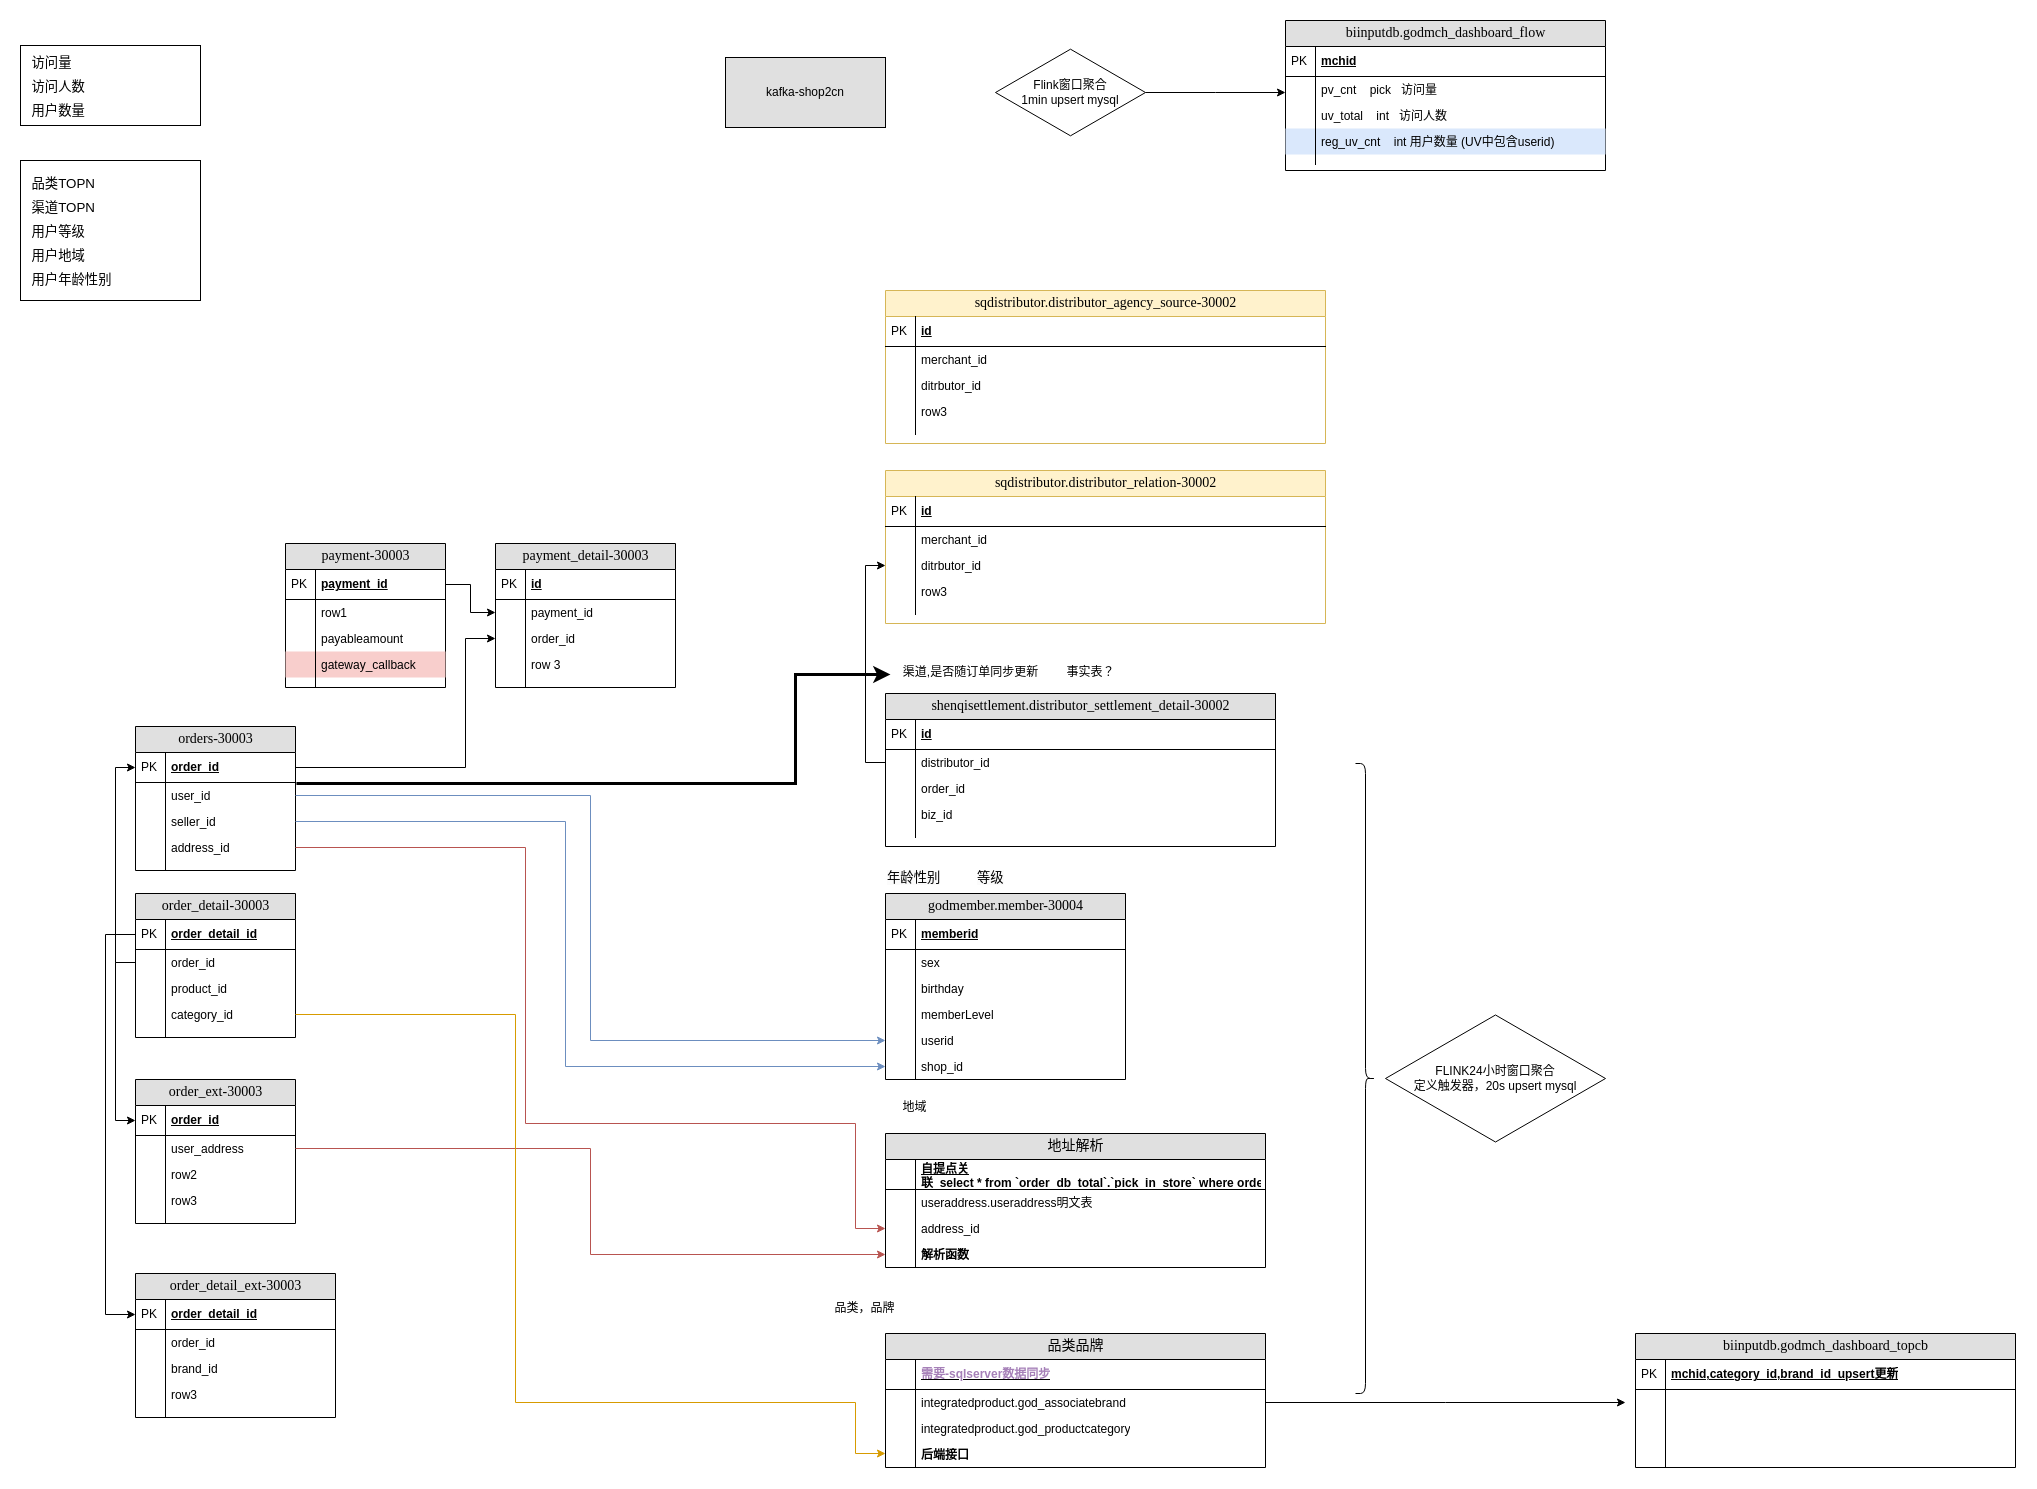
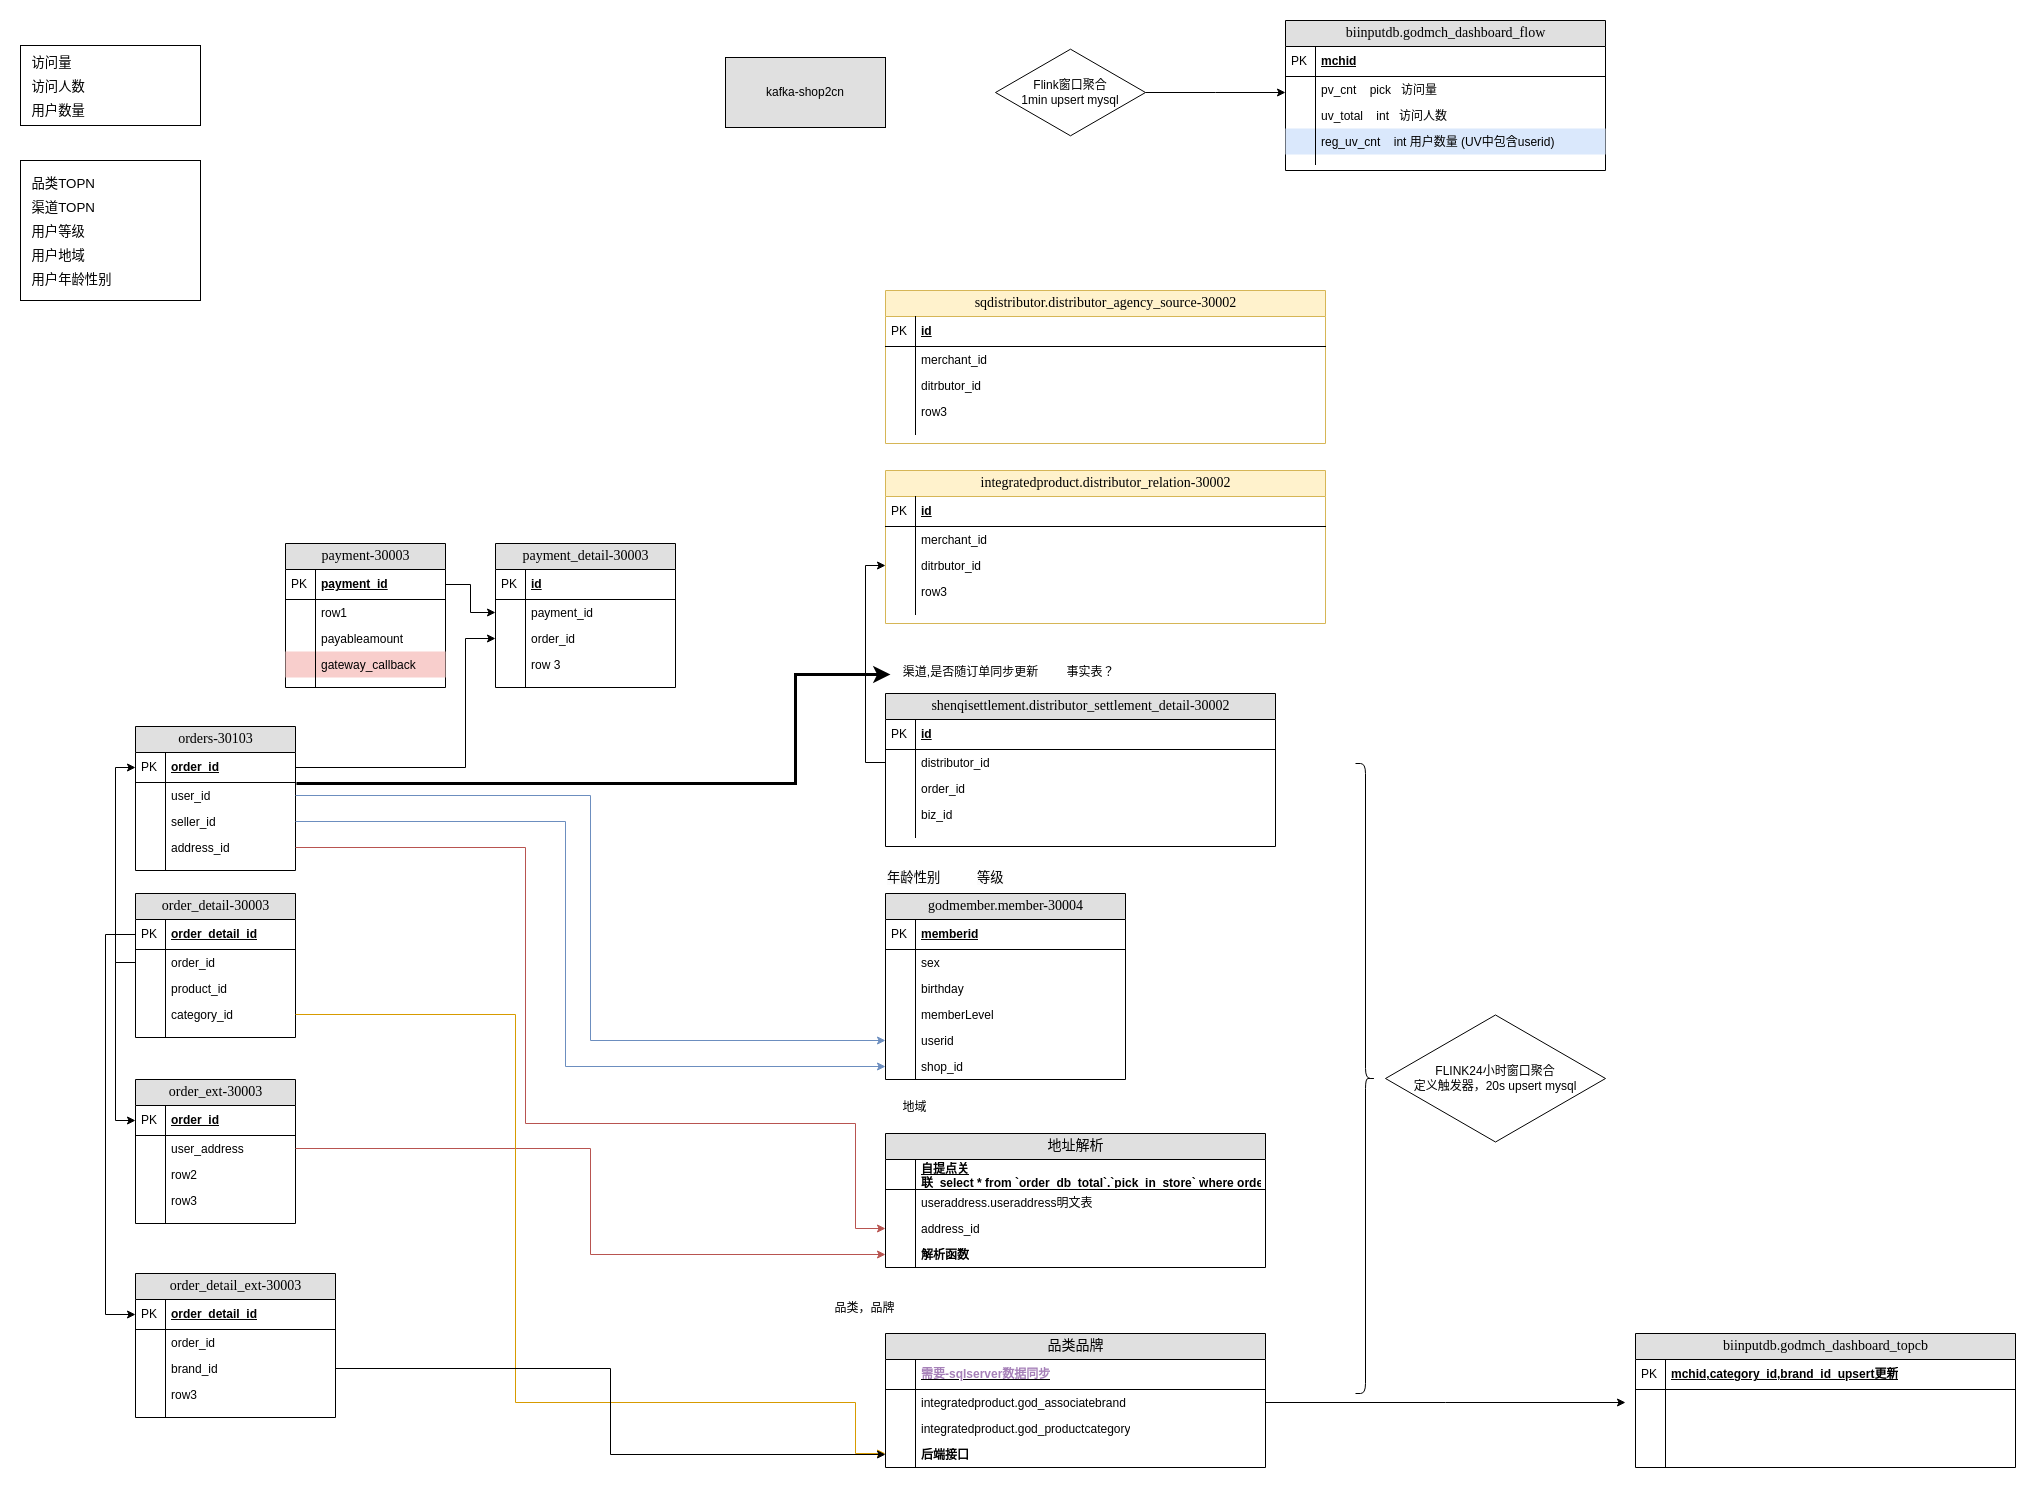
(1106, 484) -> (1106, 484)
(216, 740) -> (216, 740)
none -> (611, 1397)
